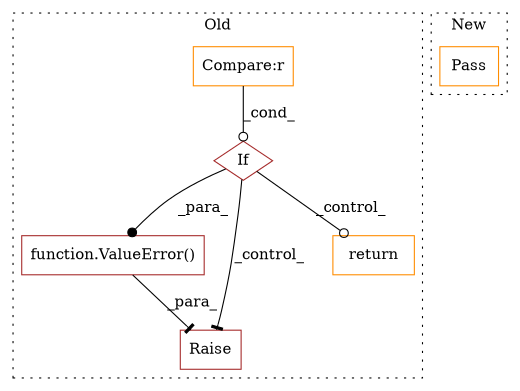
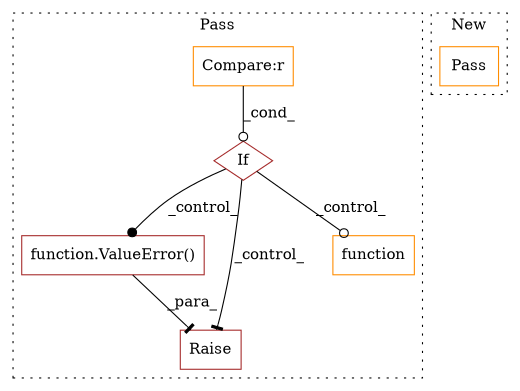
(218, 26) -> (218, 26)
(203, 208) -> (203, 208)
(374, 255) -> (374, 255)
